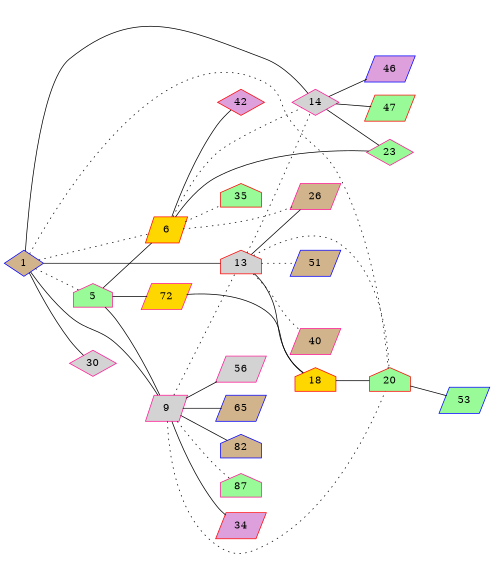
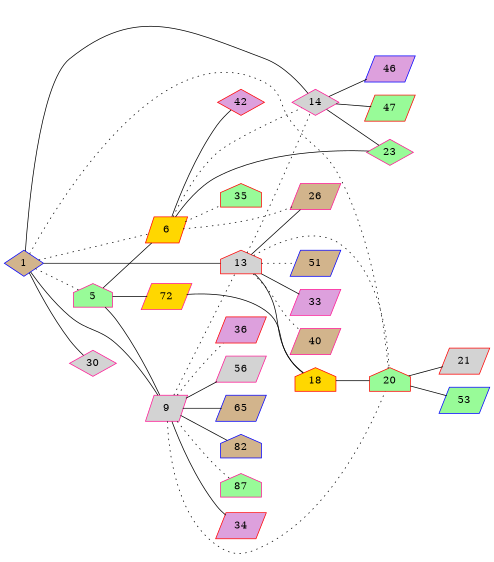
none -> (315, 302)
none -> (241, 330)
none -> (464, 361)
